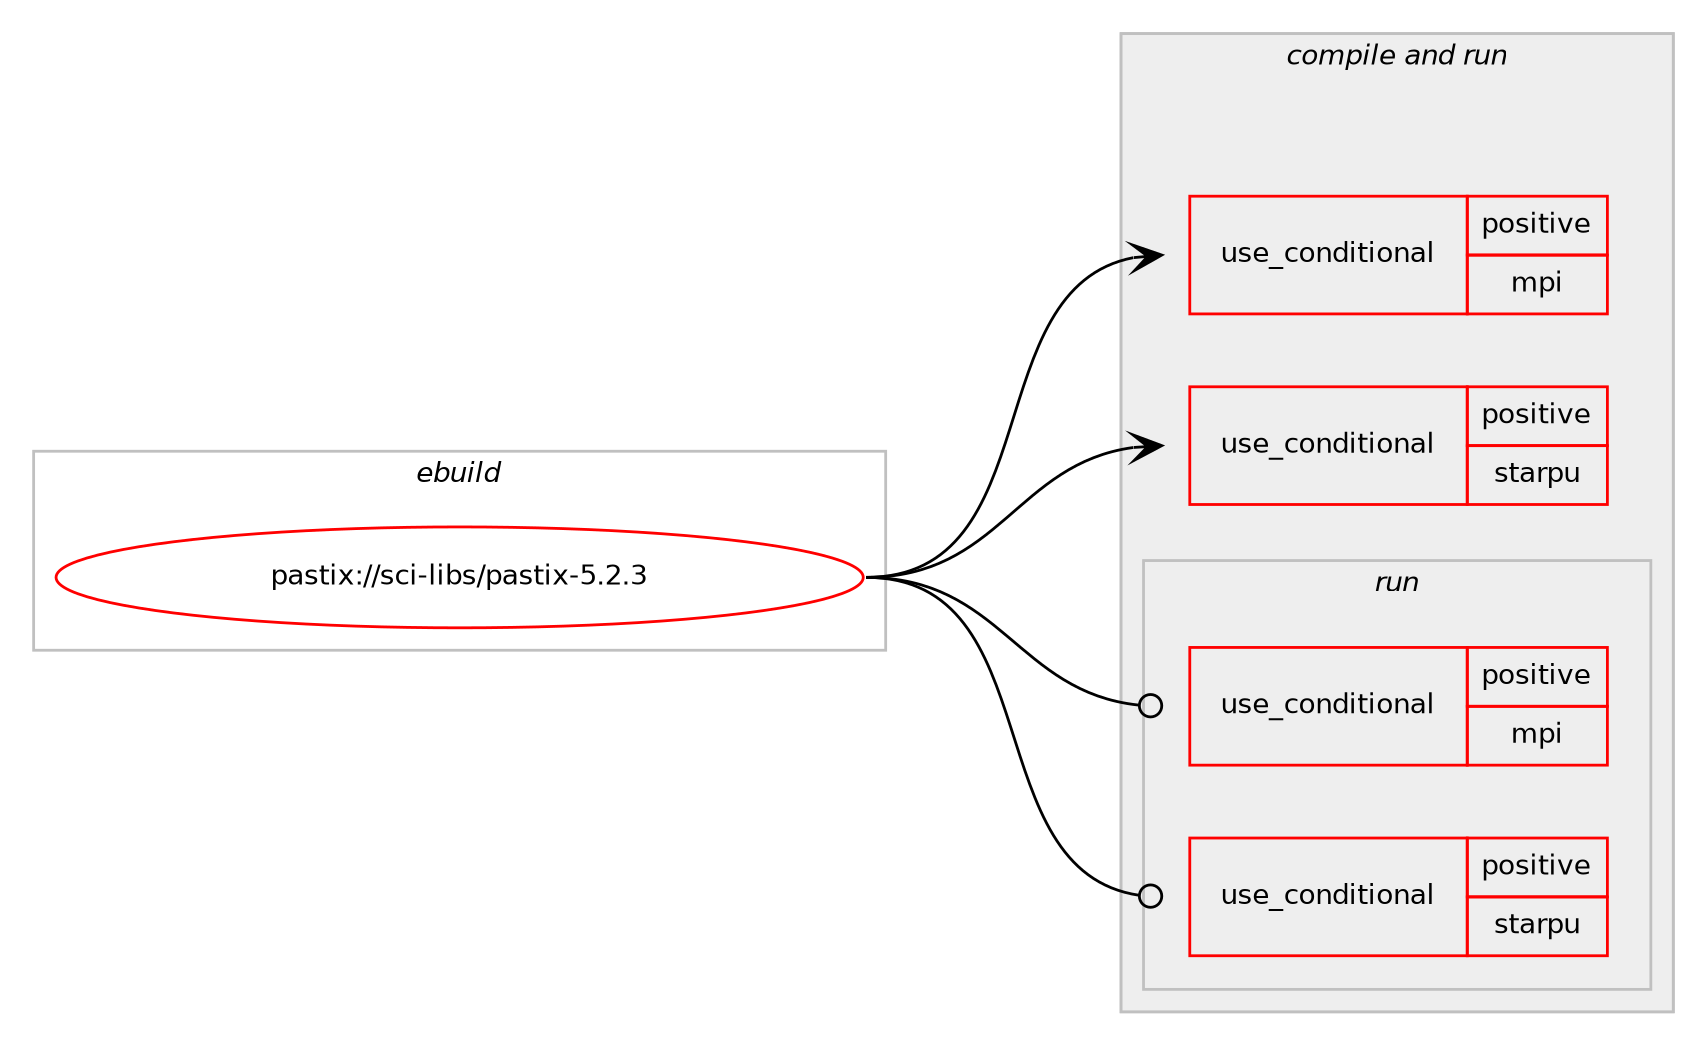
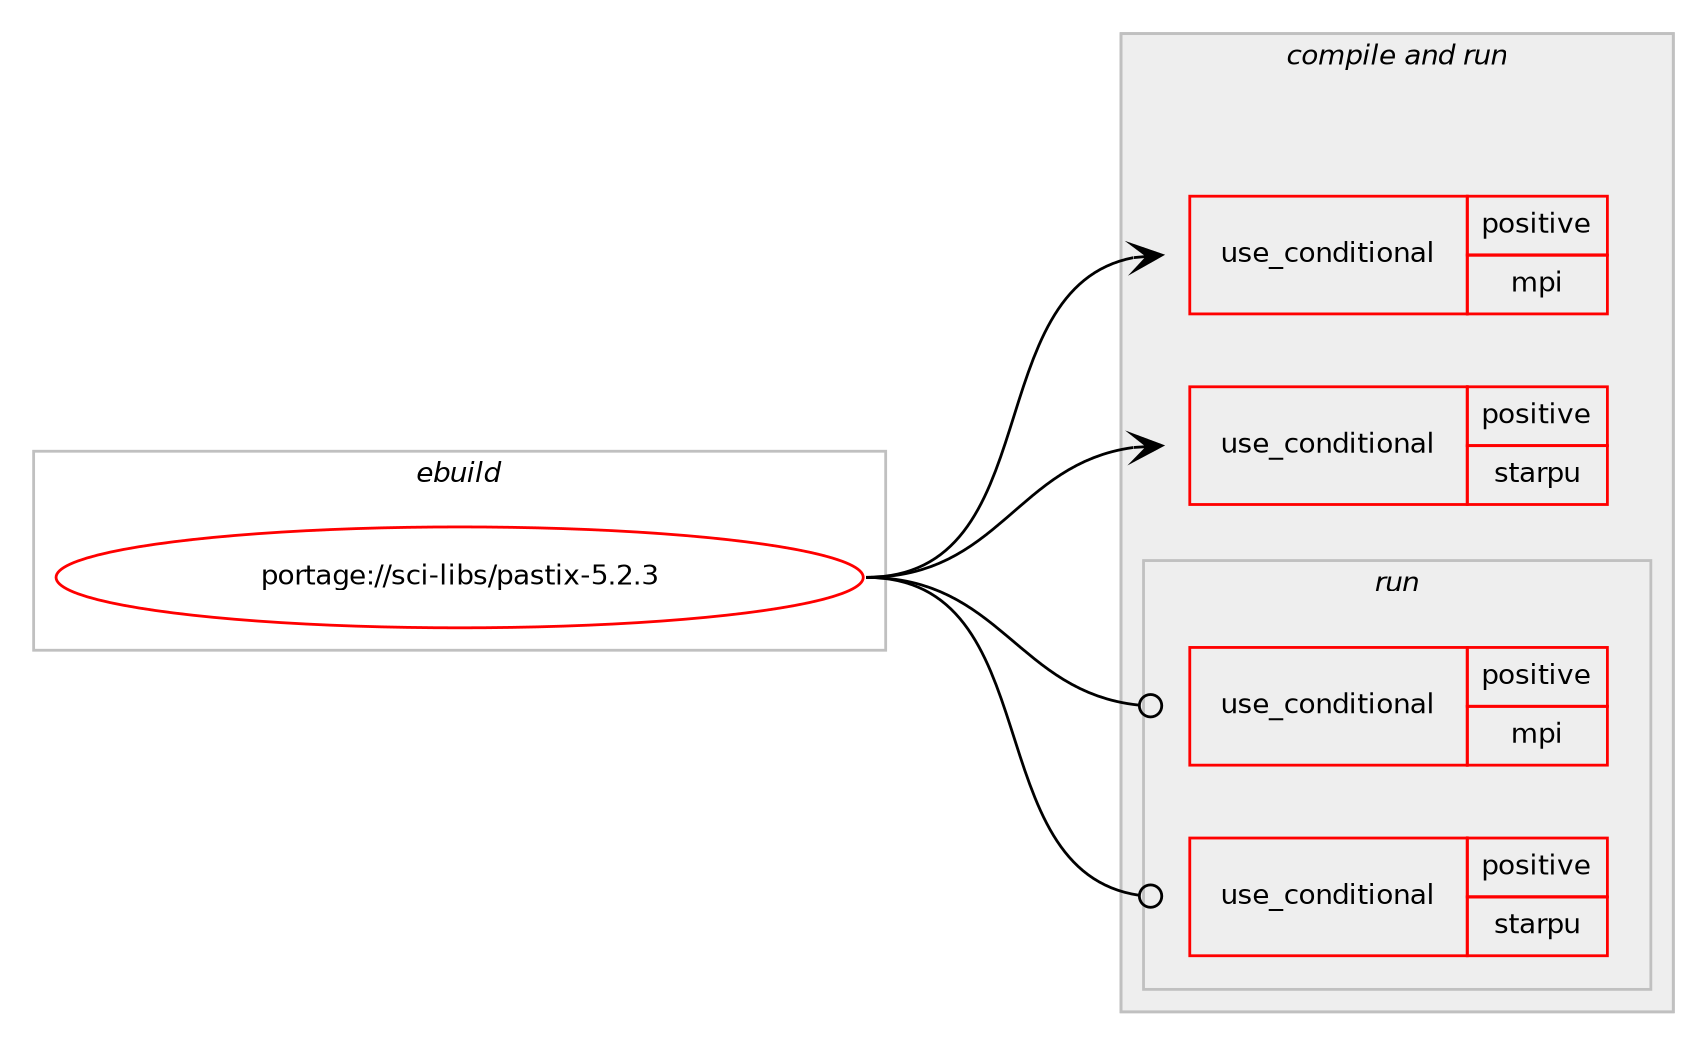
(460, 577) -> (460, 577)
